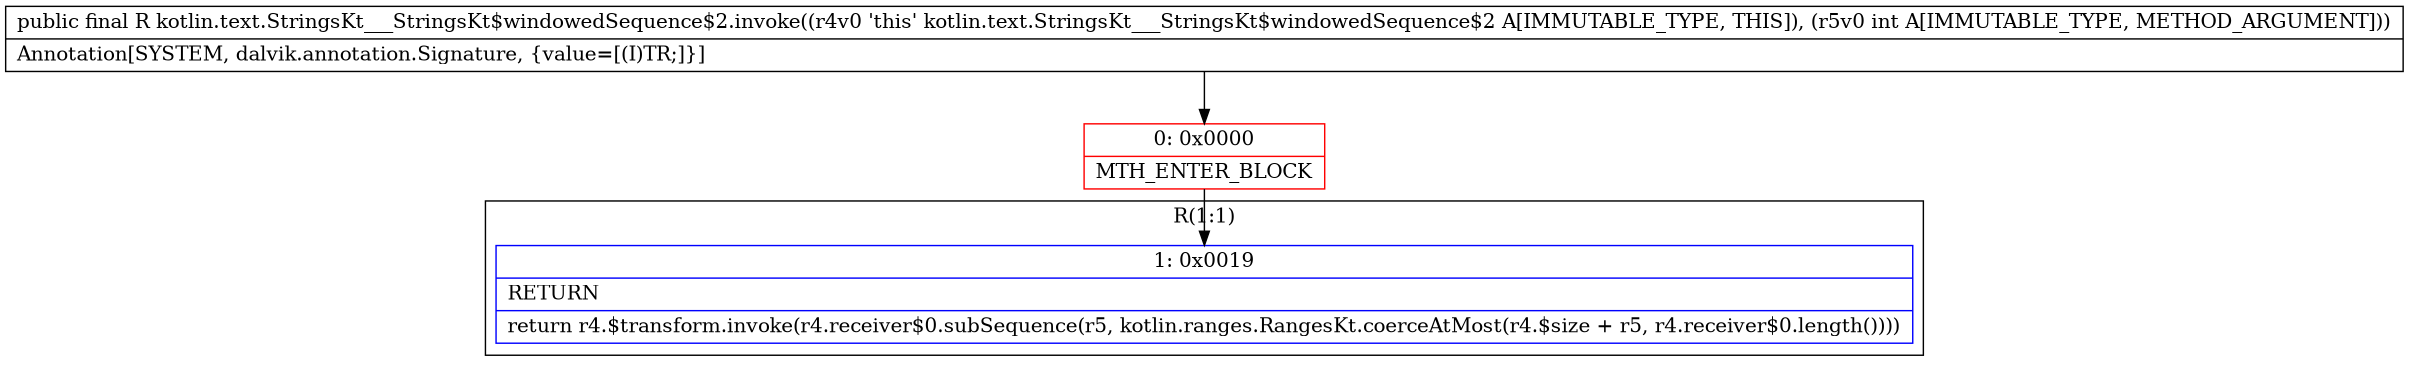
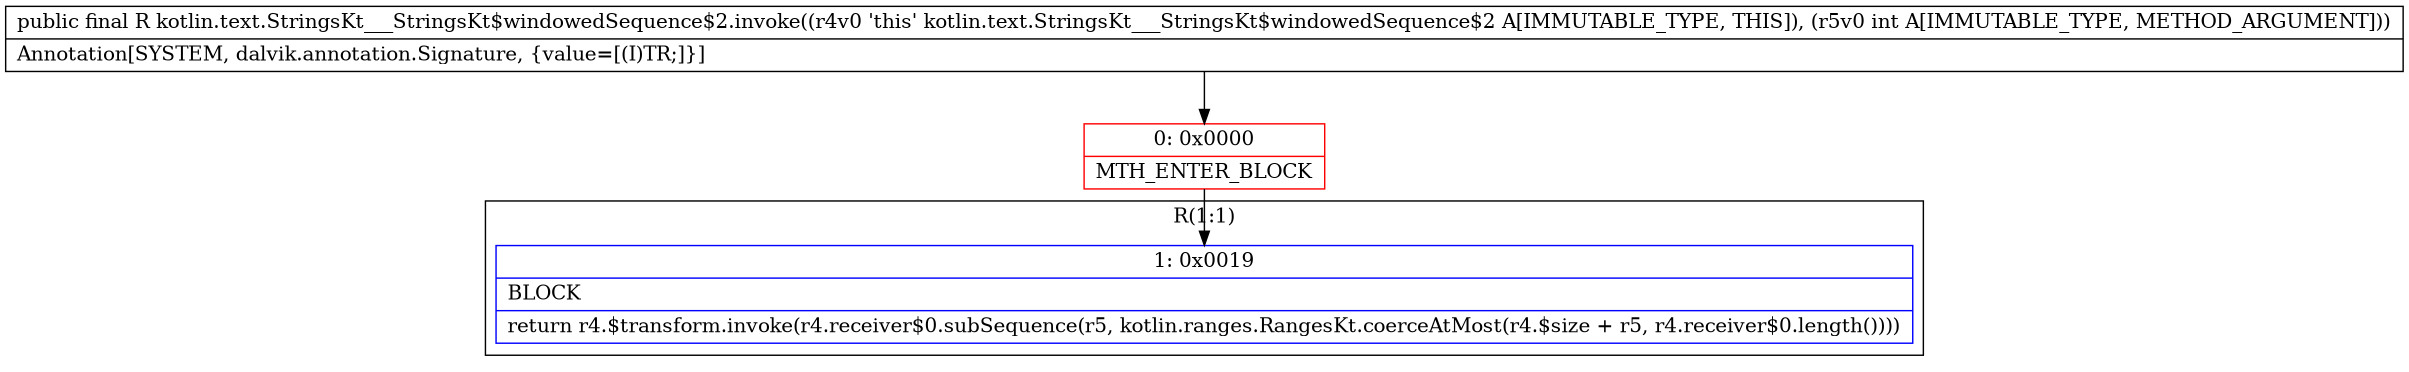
(553, 294) -> (544, 294)
